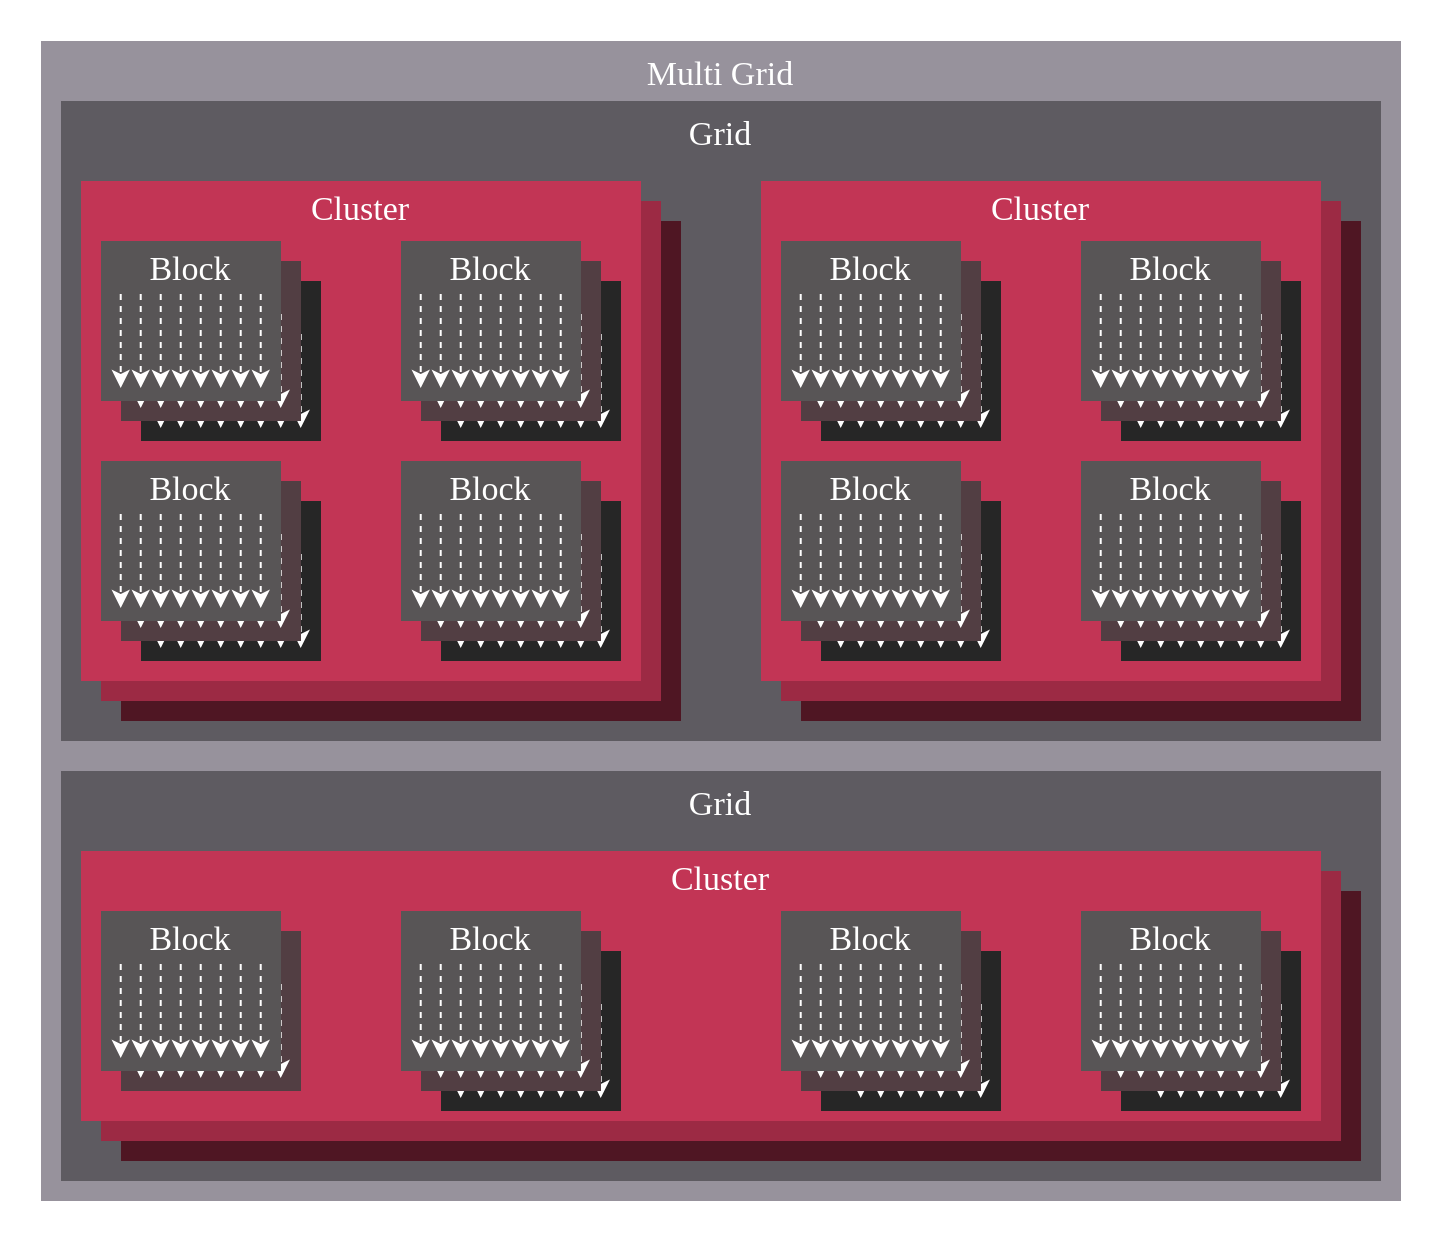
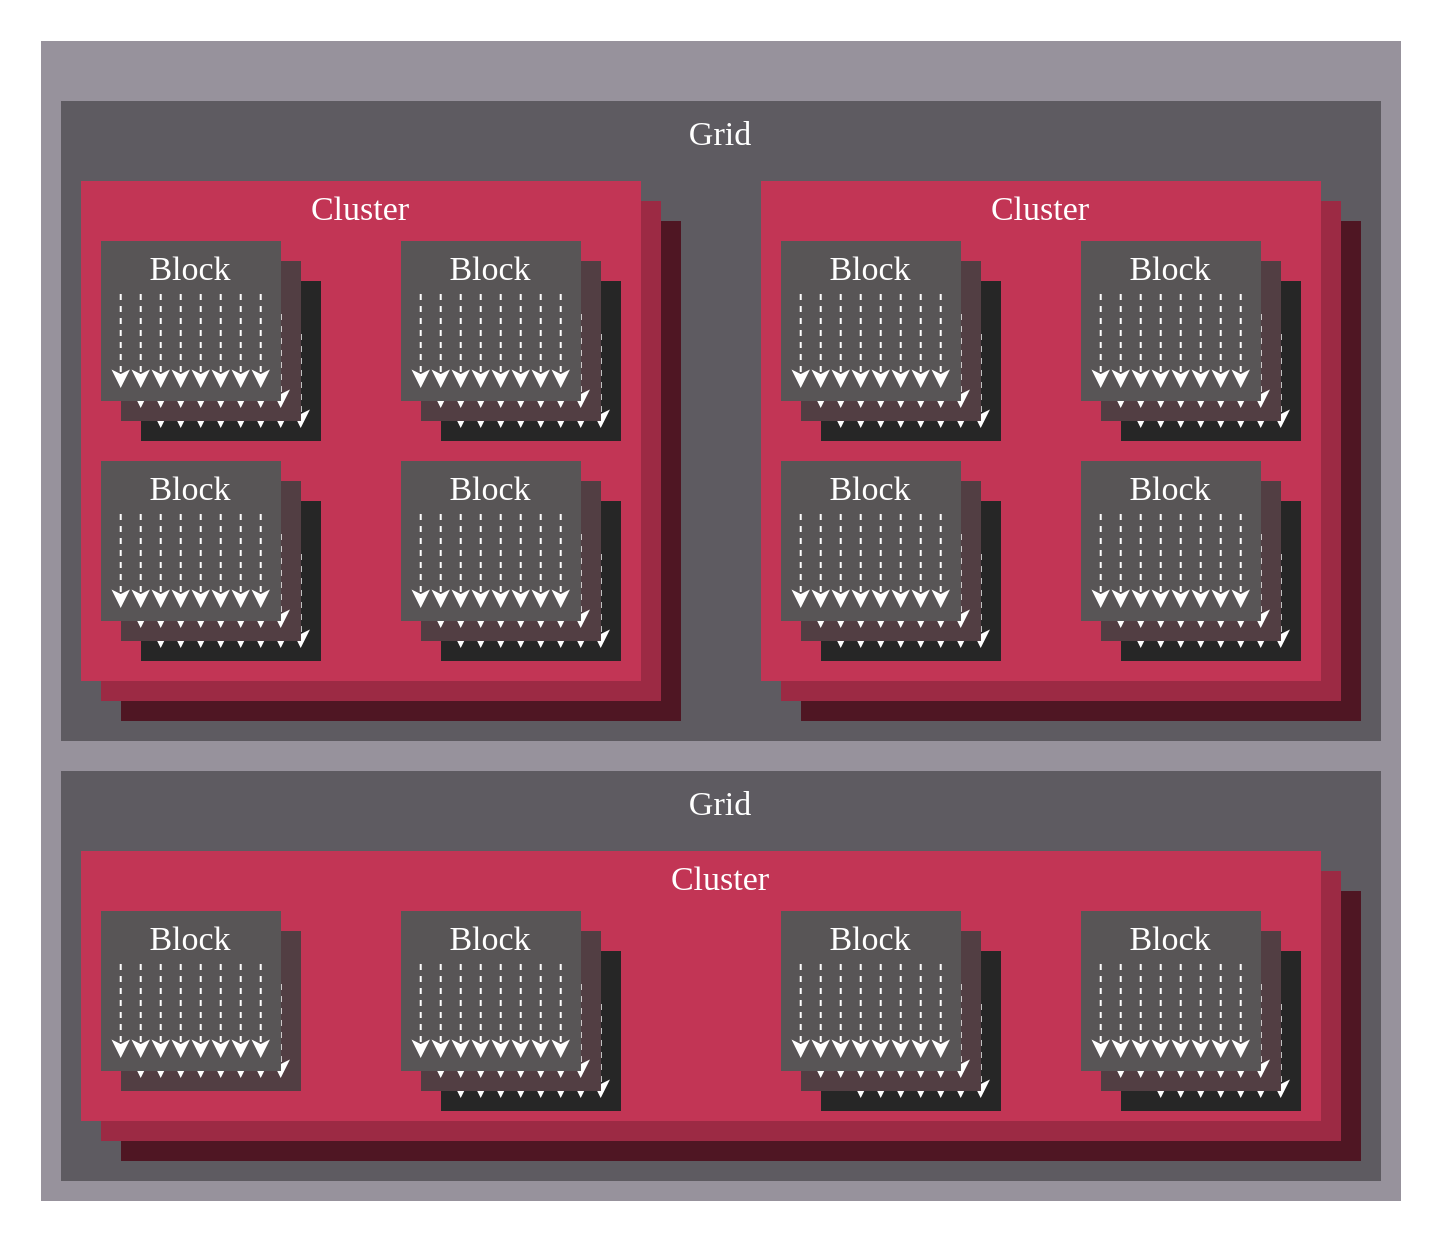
(721, 71) -> none
